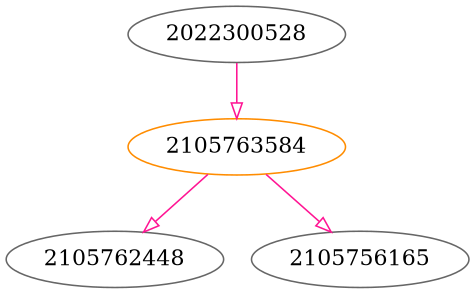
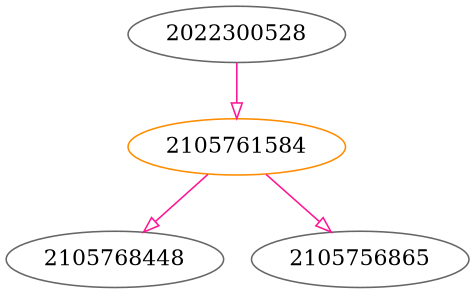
(237, 147) -> (237, 147)
(115, 259) -> (115, 259)
(360, 259) -> (360, 259)
